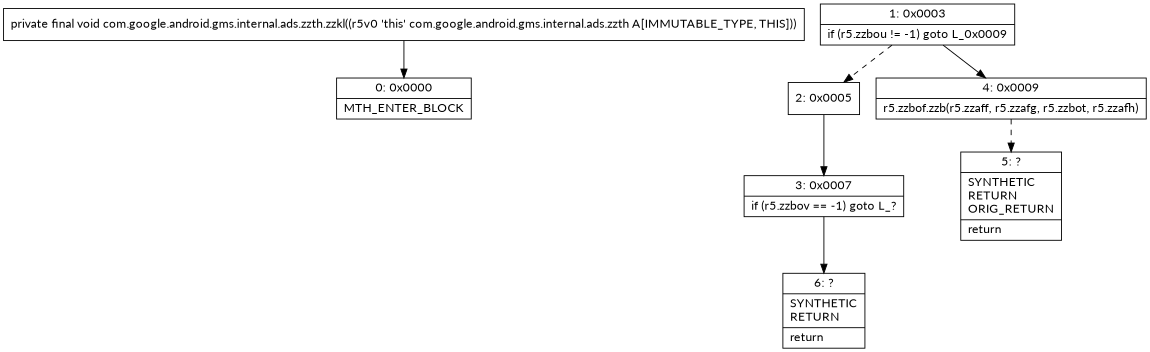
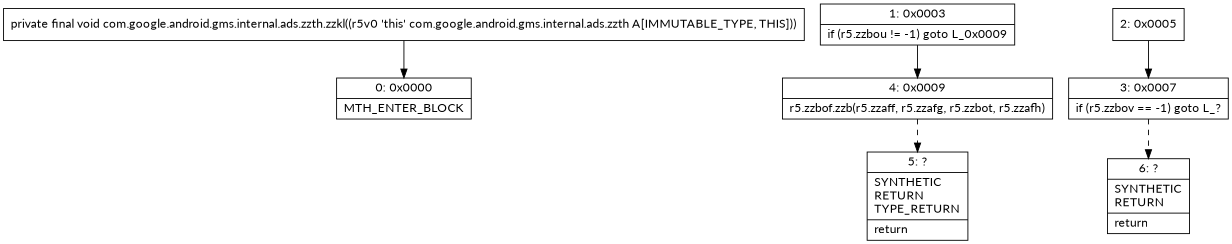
(872, 61) -> none
(1011, 209) -> (918, 209)
(824, 240) -> (1148, 134)
